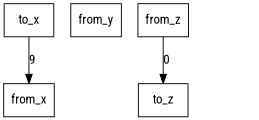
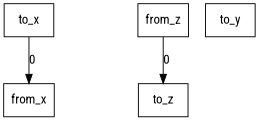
(96, 20) -> none
none -> (230, 20)
(32, 60) -> (32, 60)
